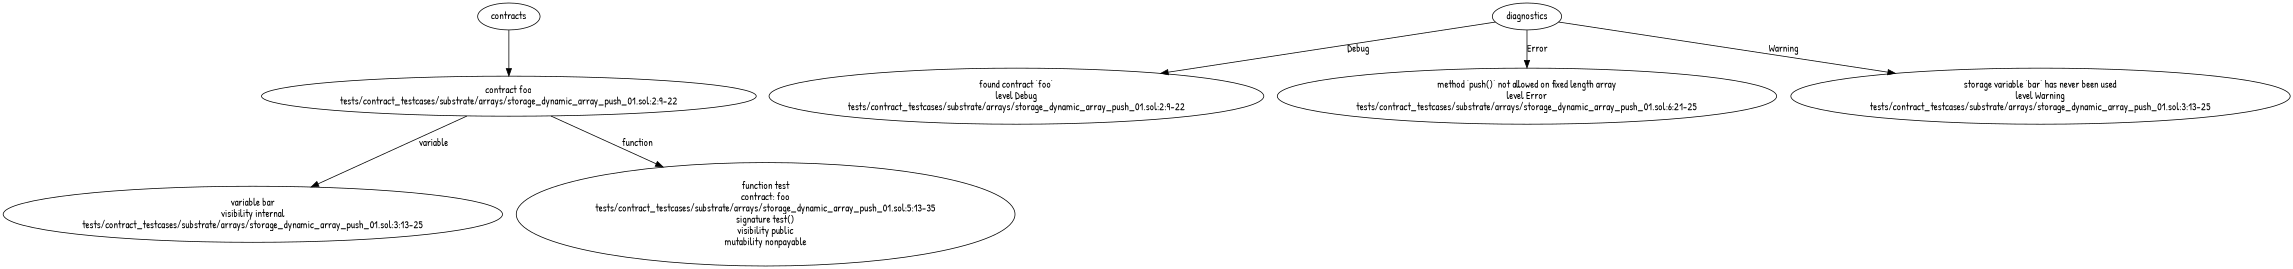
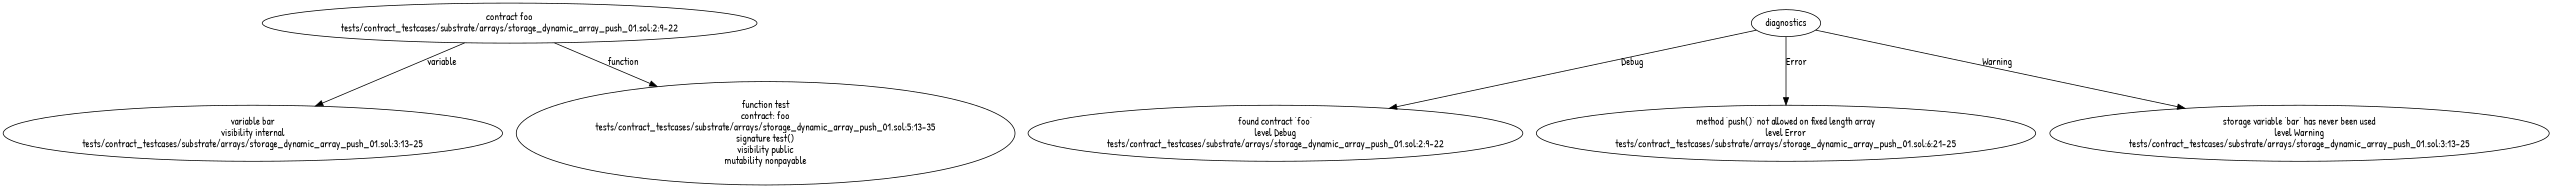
(509, 16) -> none
